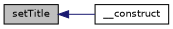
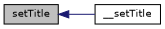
(132, 14) -> (128, 14)
